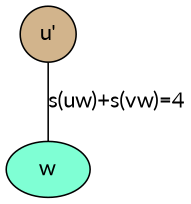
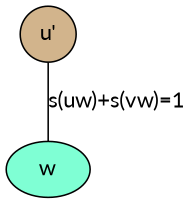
(117, 102) -> (117, 102)
